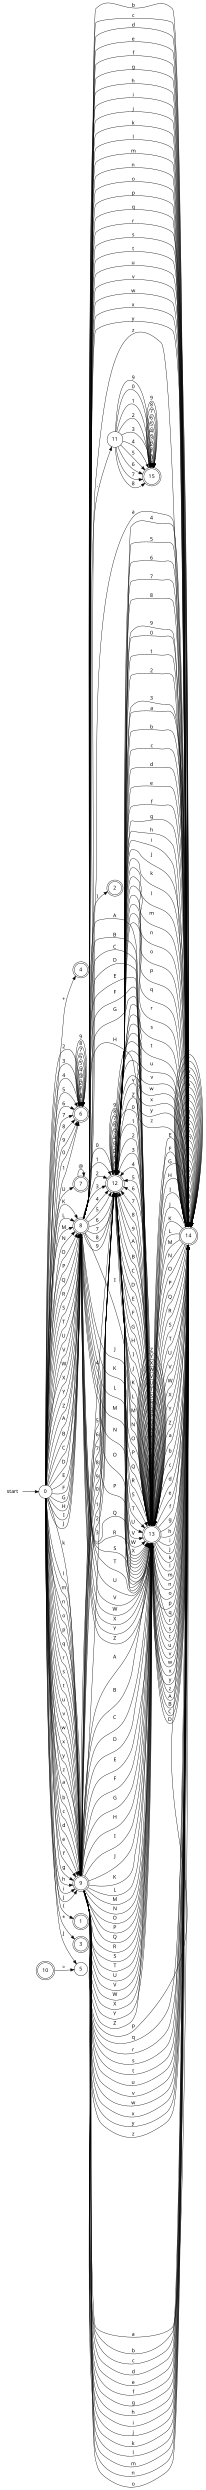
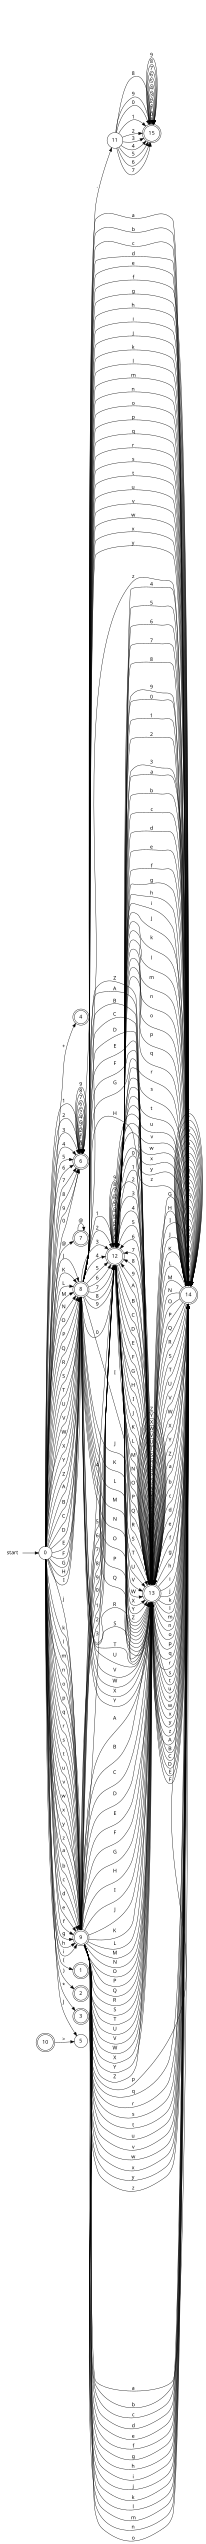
(92, 833) -> (90, 651)
(90, 1054) -> (47, 1775)
(64, 1190) -> (64, 1244)
